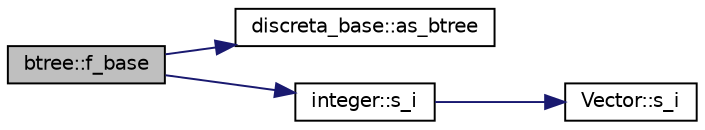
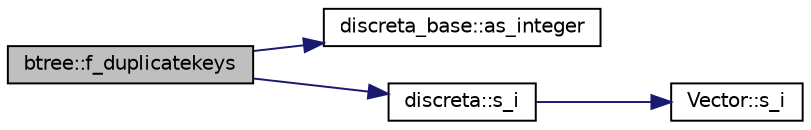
(365, 27) -> (462, 27)
(86, 65) -> (131, 65)
(365, 102) -> (462, 102)
